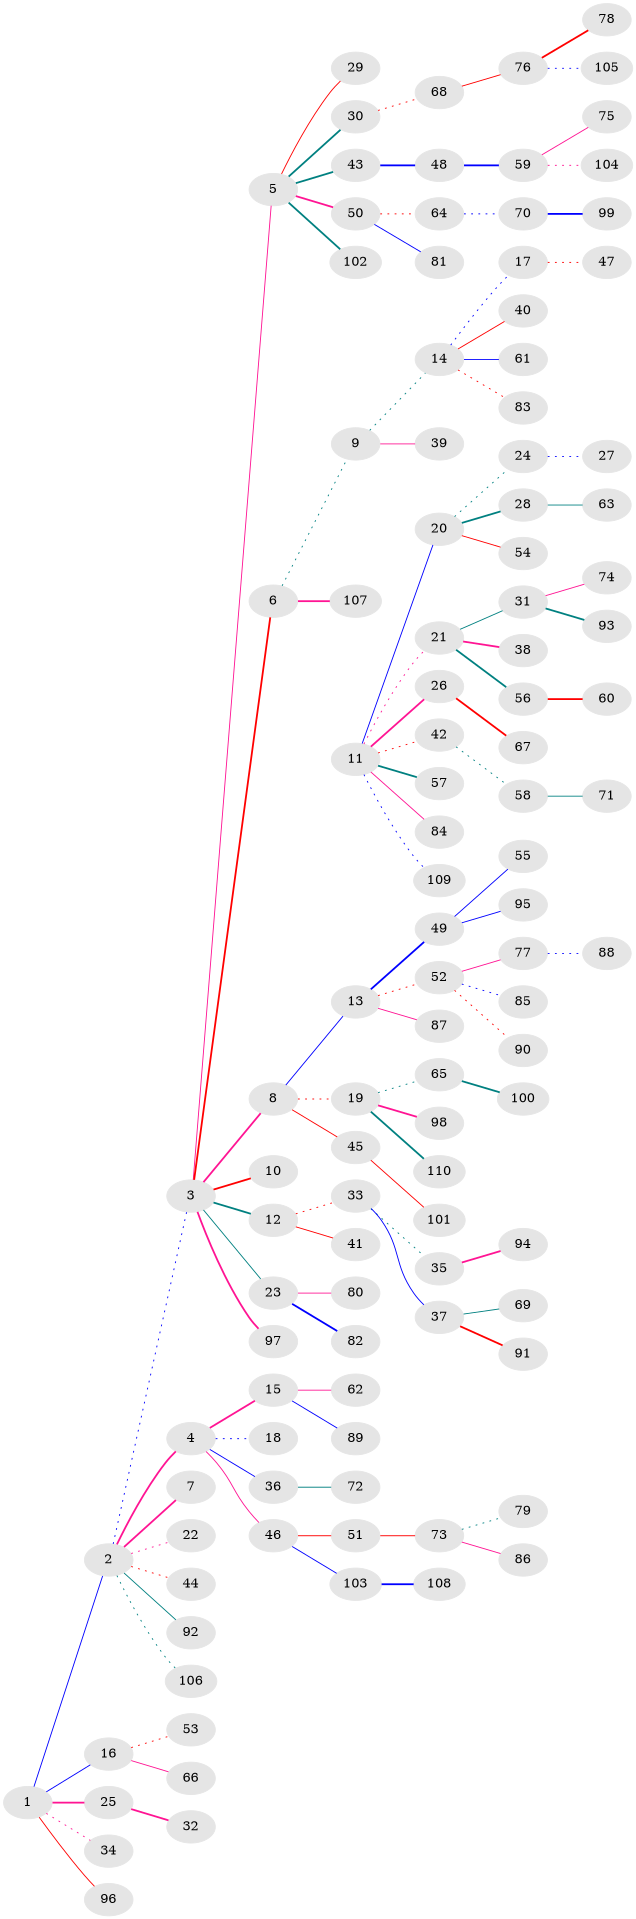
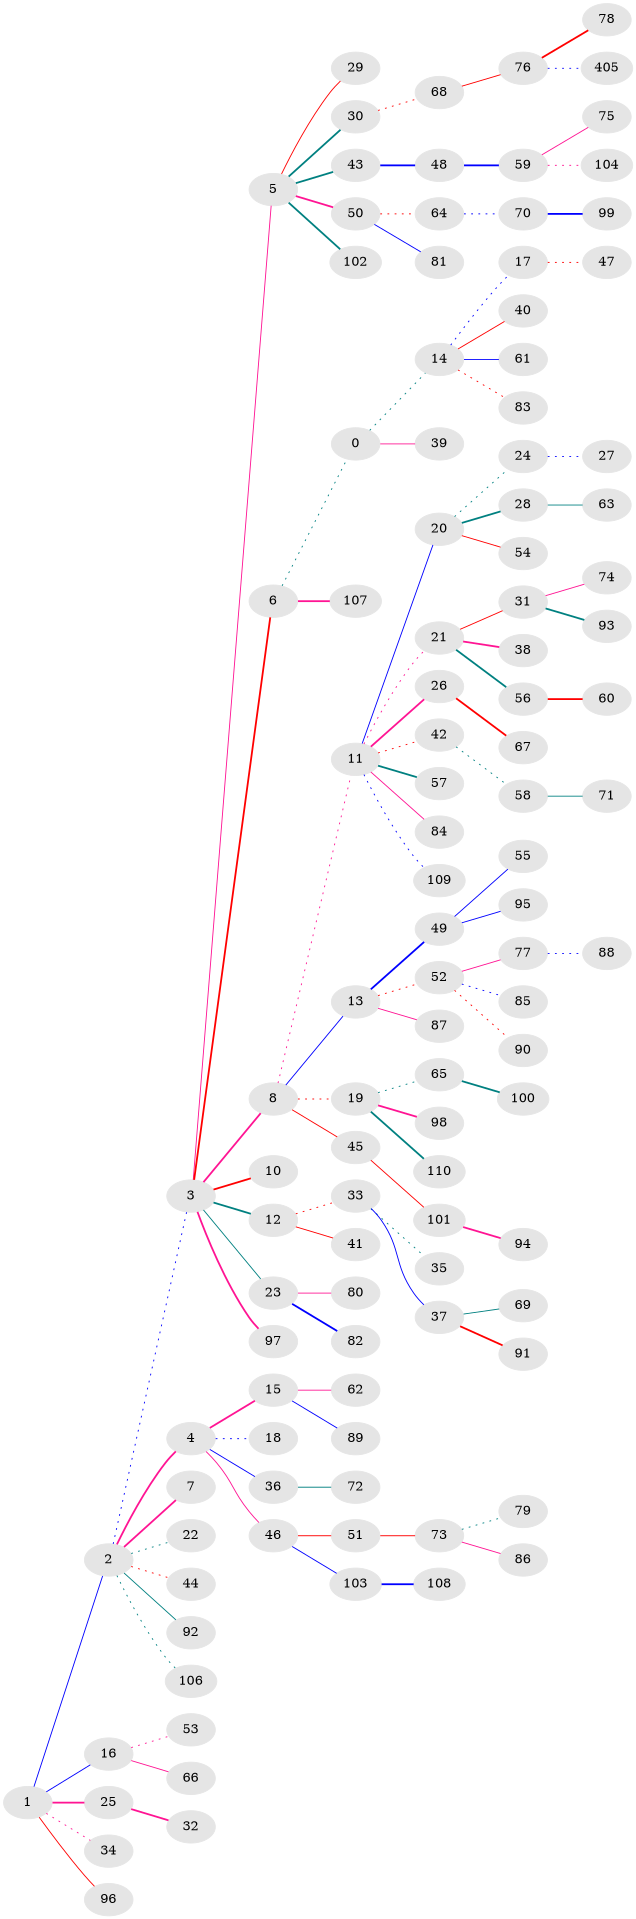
(607, 68) -> (607, 68)
(356, 444) -> (356, 444)
(481, 620) -> (481, 620)
none -> (315, 929)
(481, 1257) -> (482, 1233)
(150, 1548) -> (150, 1548)
(150, 1742) -> (150, 1742)
